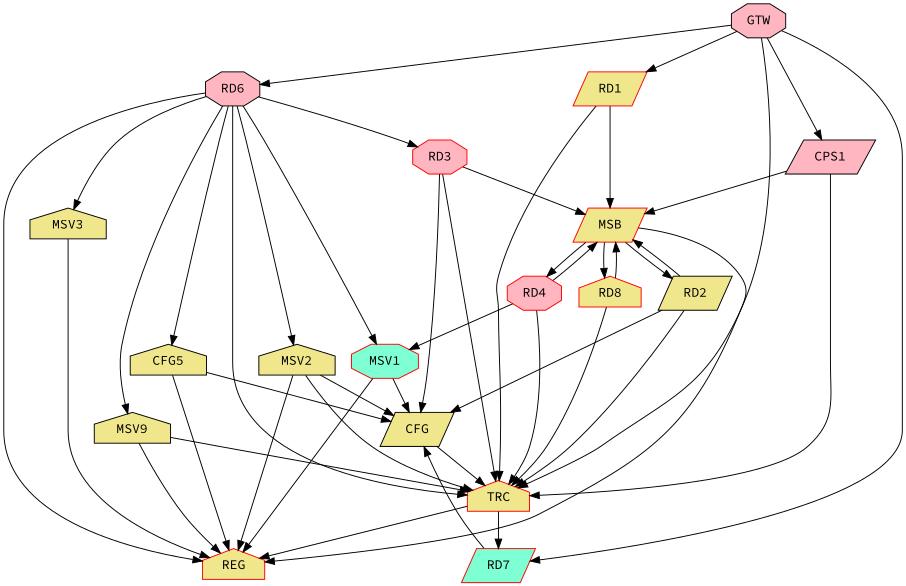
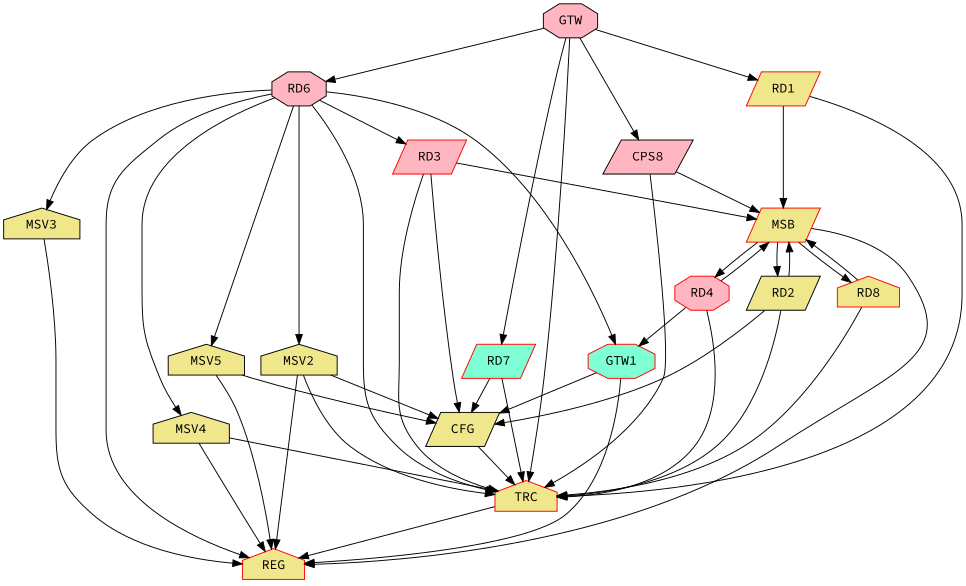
(440, 157) -> (430, 157)
(830, 157) -> (648, 157)
(168, 361) -> (206, 361)
(385, 361) -> (622, 361)
(132, 429) -> (191, 429)
(498, 522) -> (512, 428)
